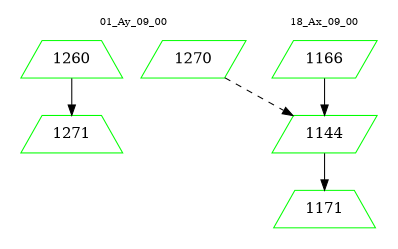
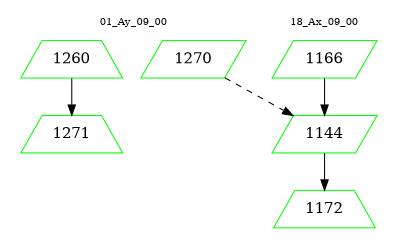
(325, 209) -> (325, 209)
